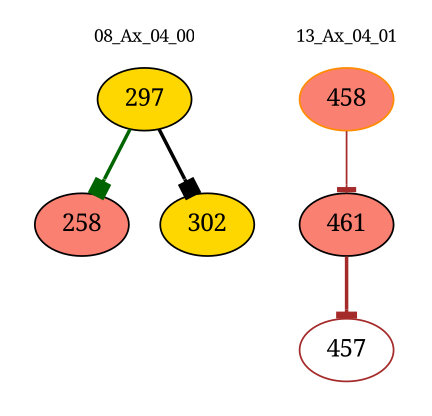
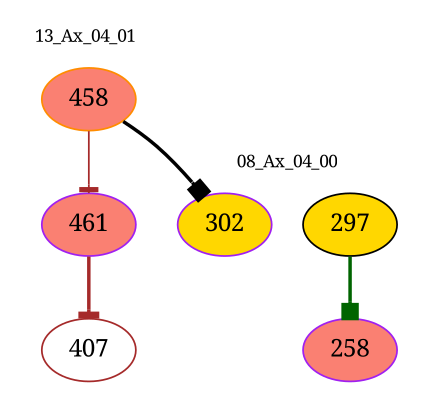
(172, 154) -> (175, 164)
(82, 225) -> (350, 350)
(207, 225) -> (225, 225)
(347, 225) -> (89, 225)
(347, 350) -> (89, 350)
